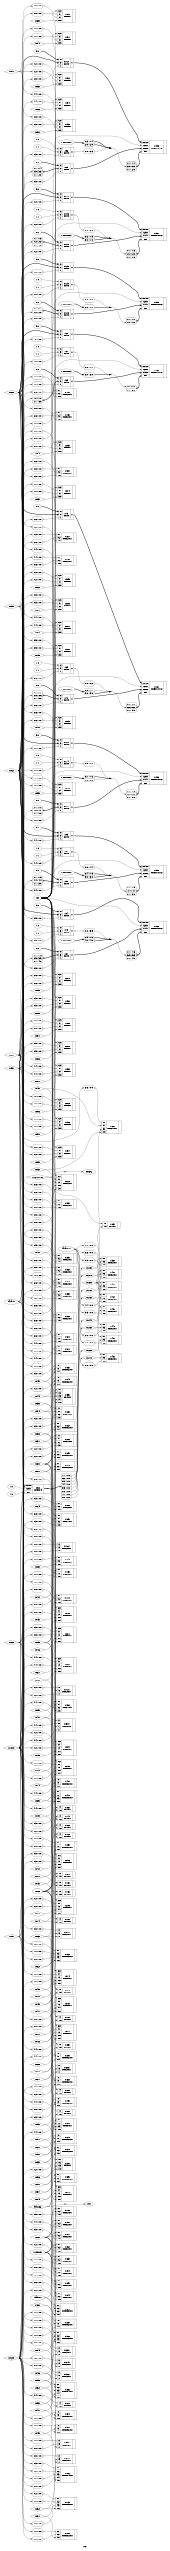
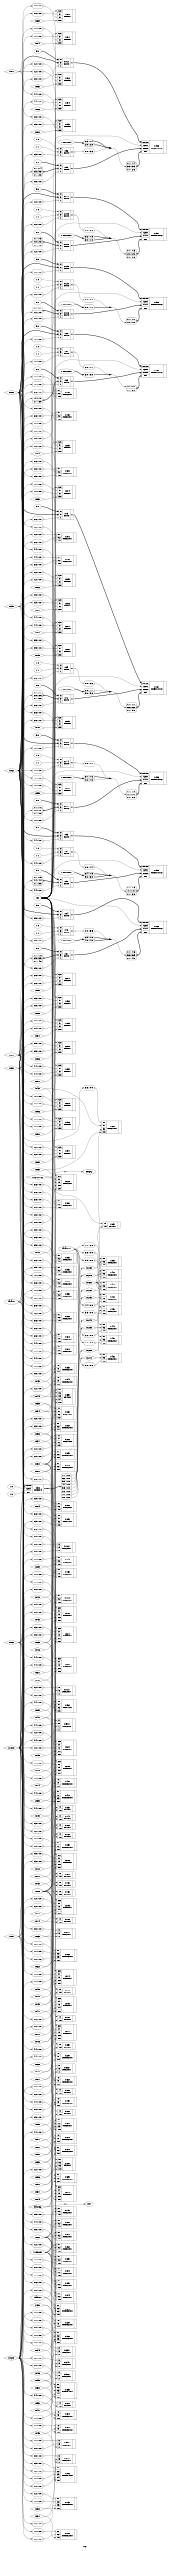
(89, 780) -> (89, 780)
